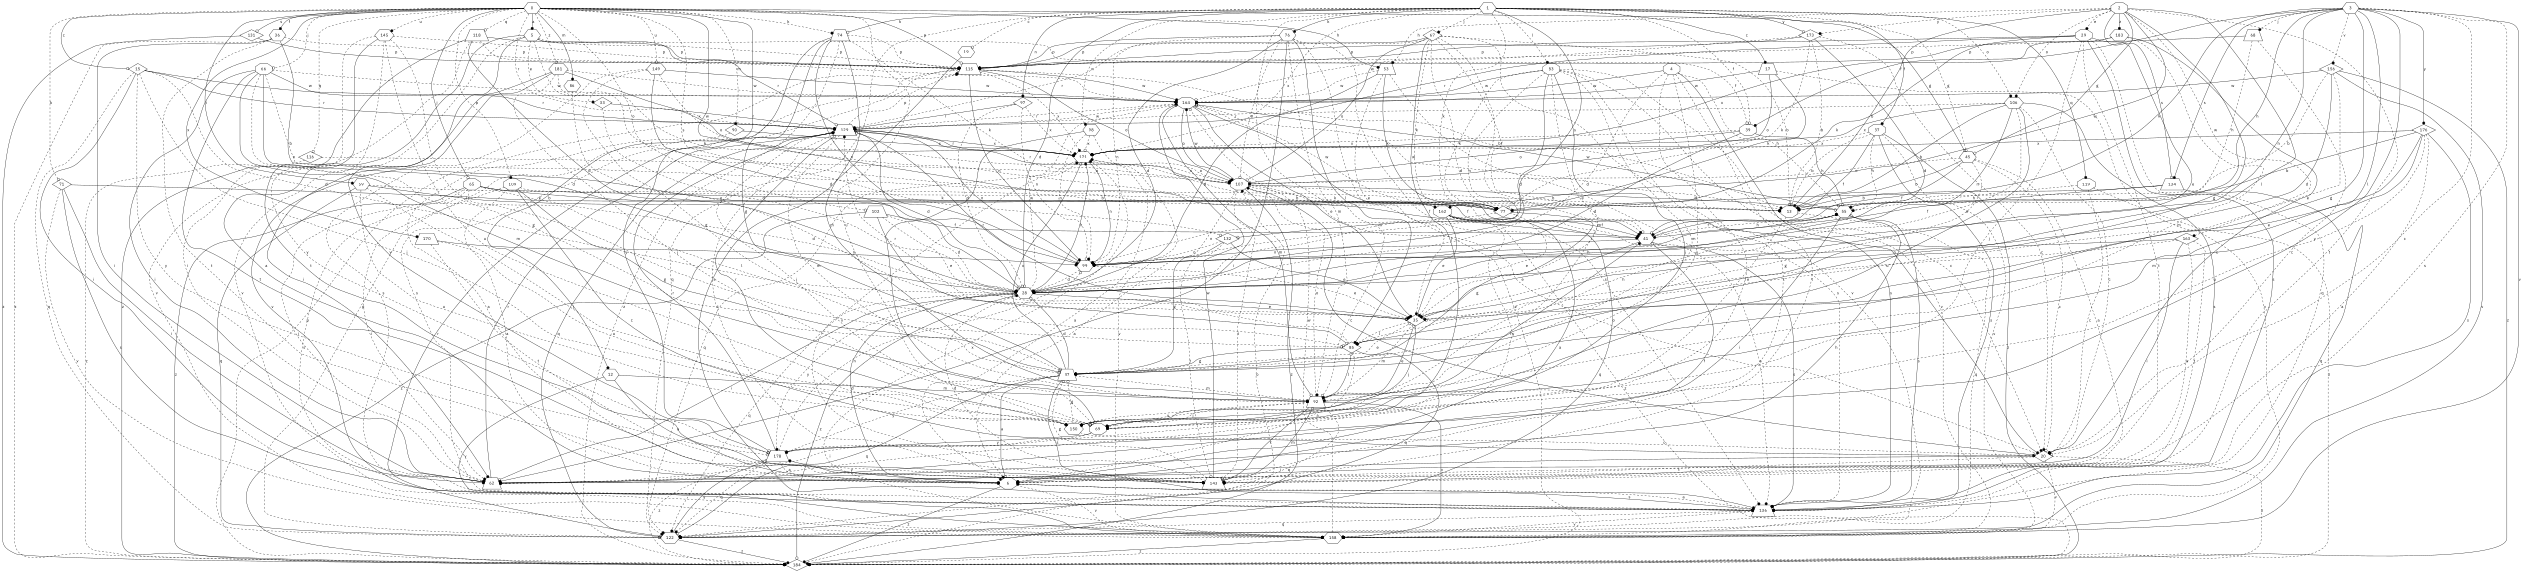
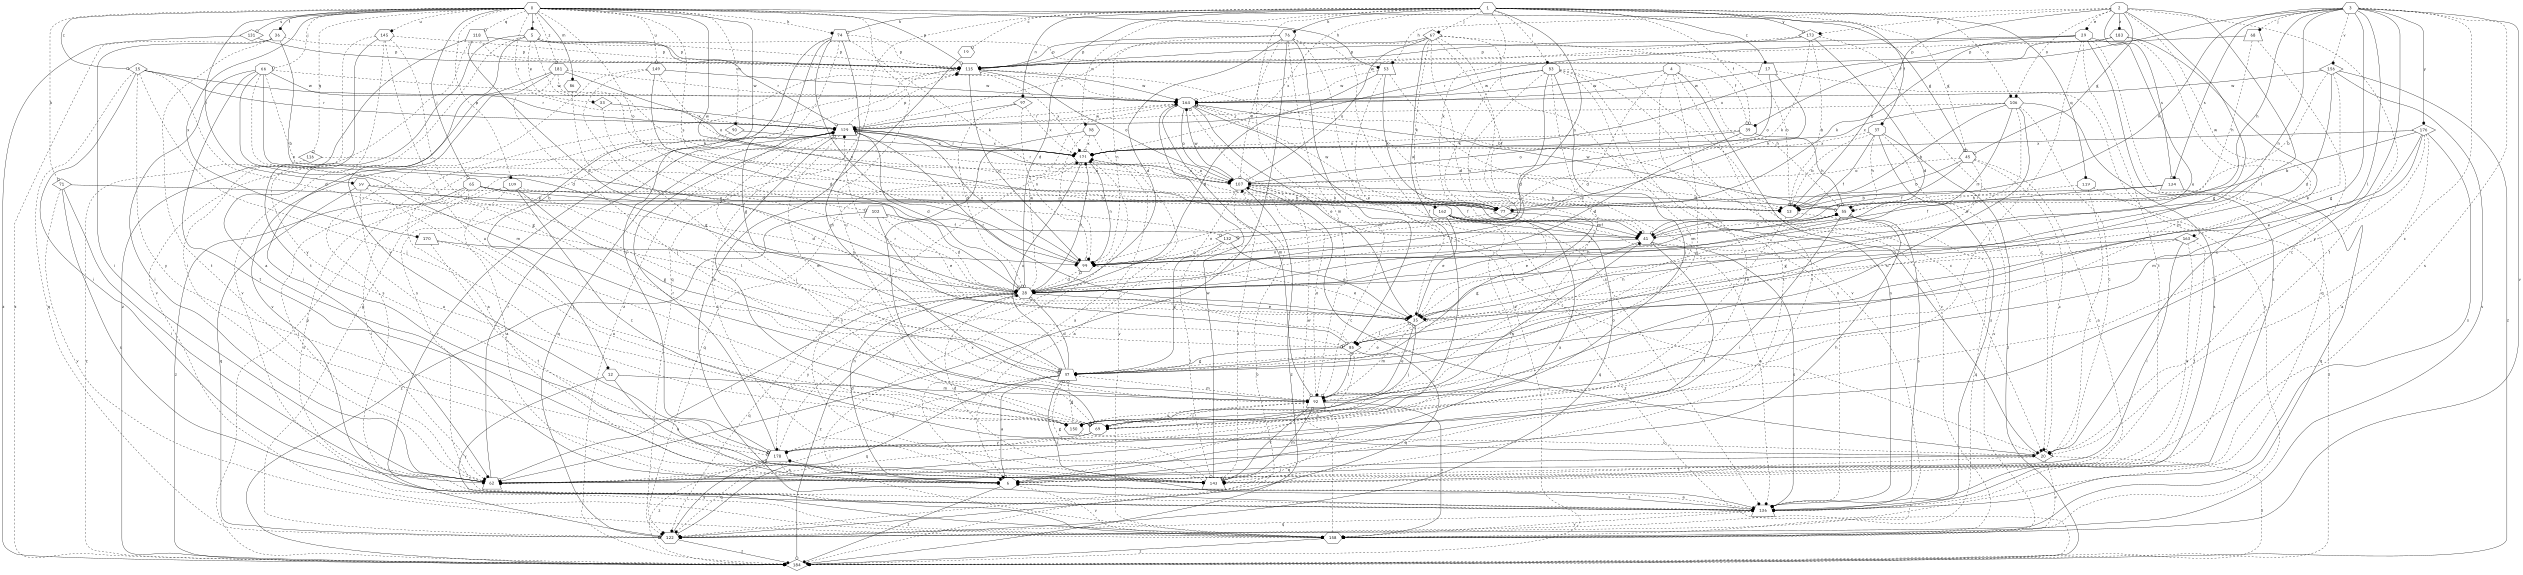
(1857, 171) -> none
